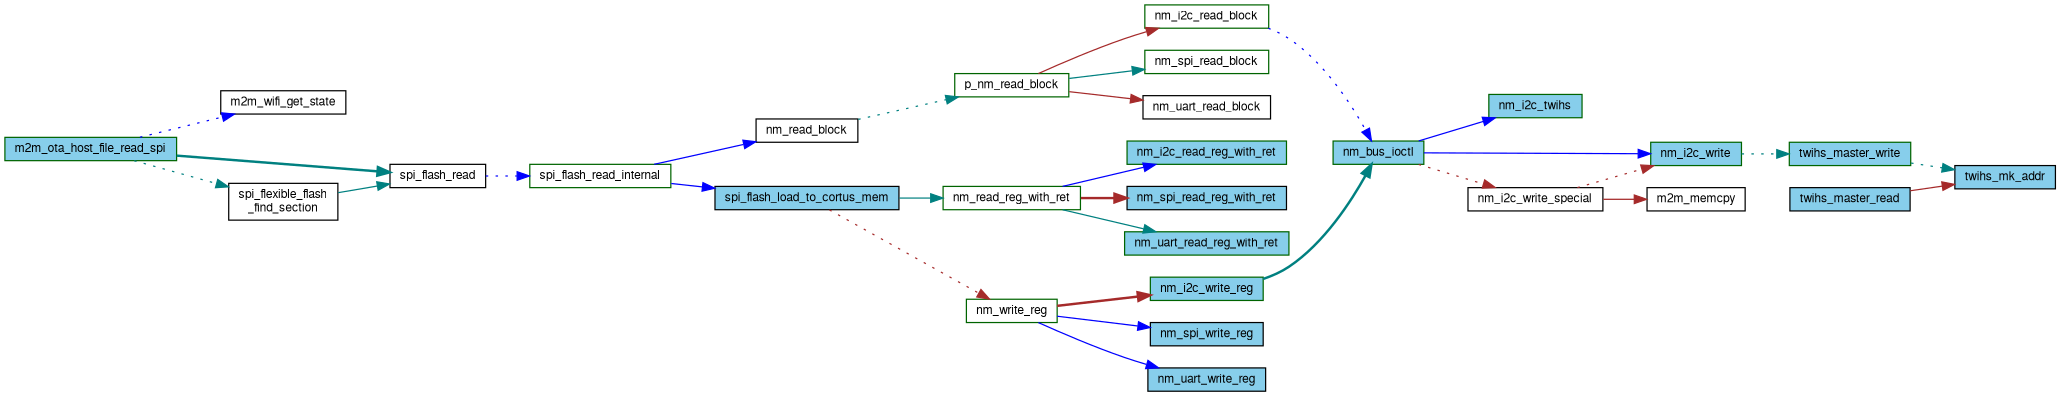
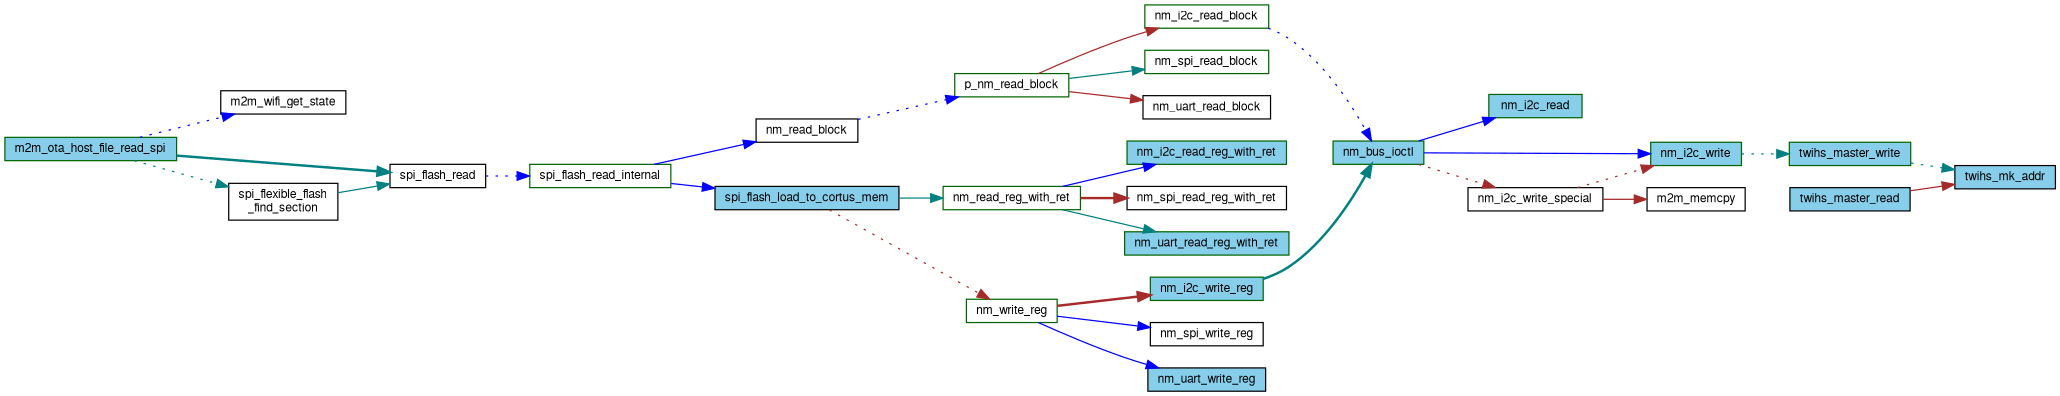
(1535, 106) -> (1535, 106)
(902, 110) -> (902, 110)
(1207, 198) -> (1207, 198)
(1207, 334) -> (1207, 334)
